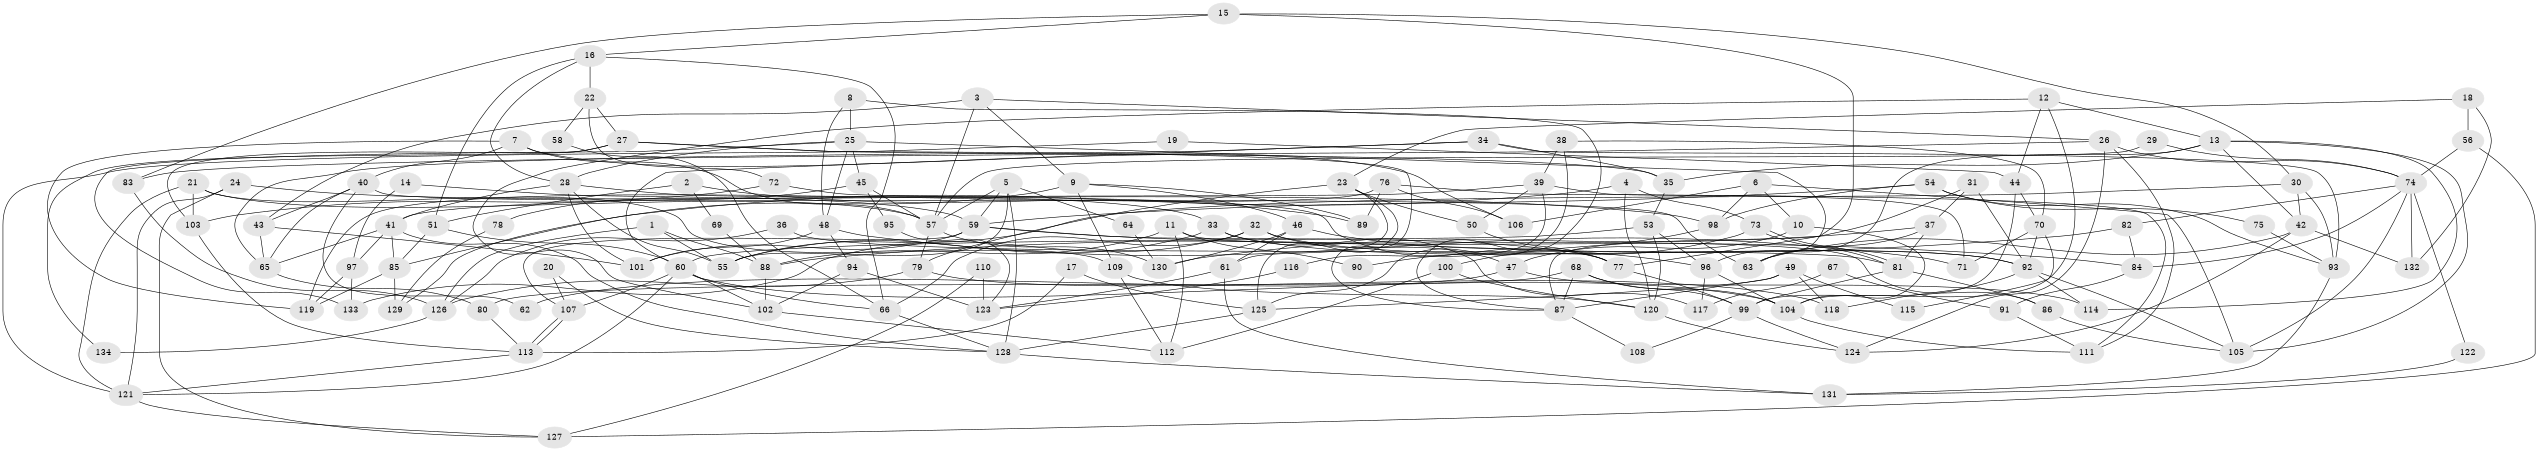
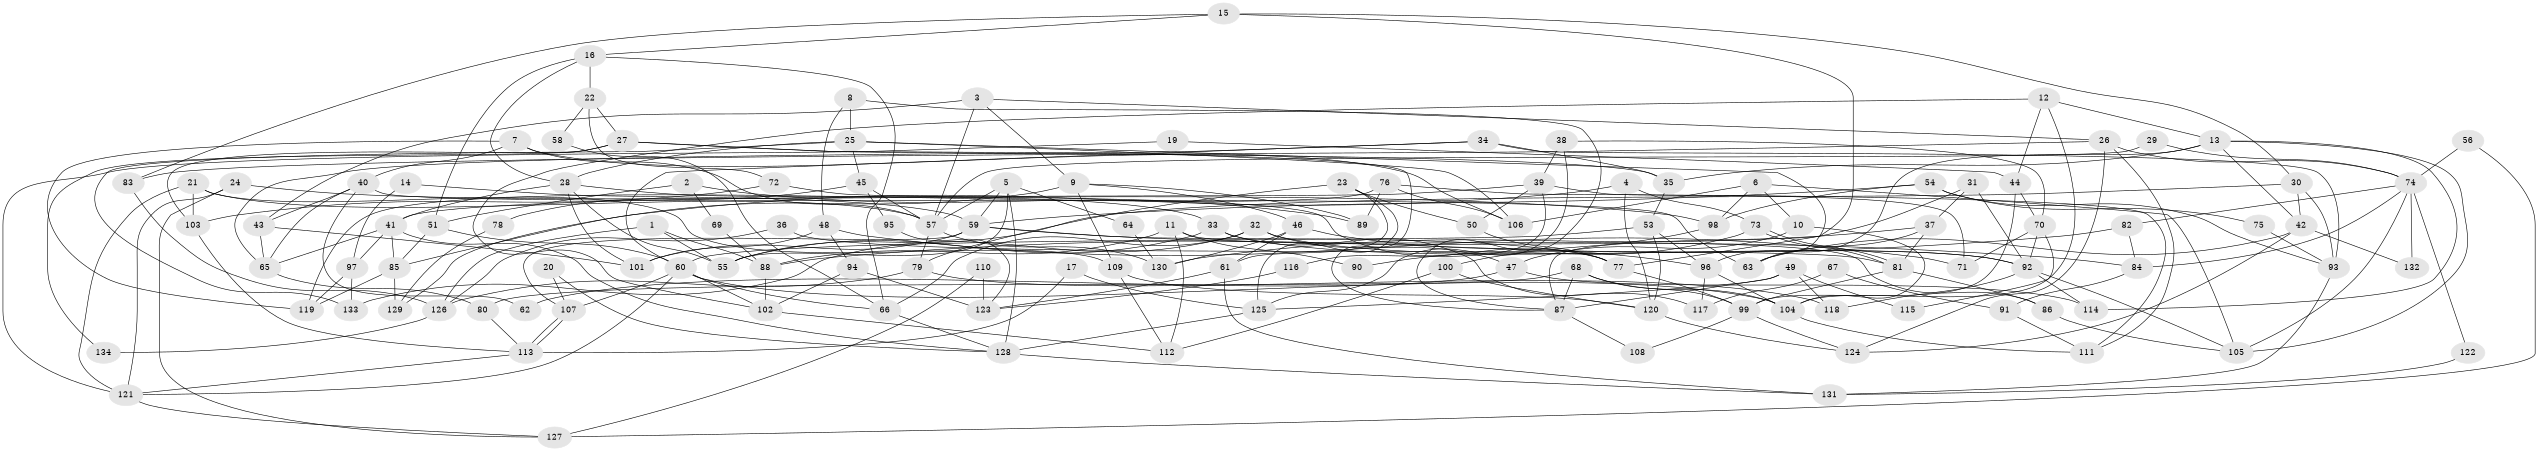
(2468, 98) -> none
(837, 183) -> (1195, 155)
